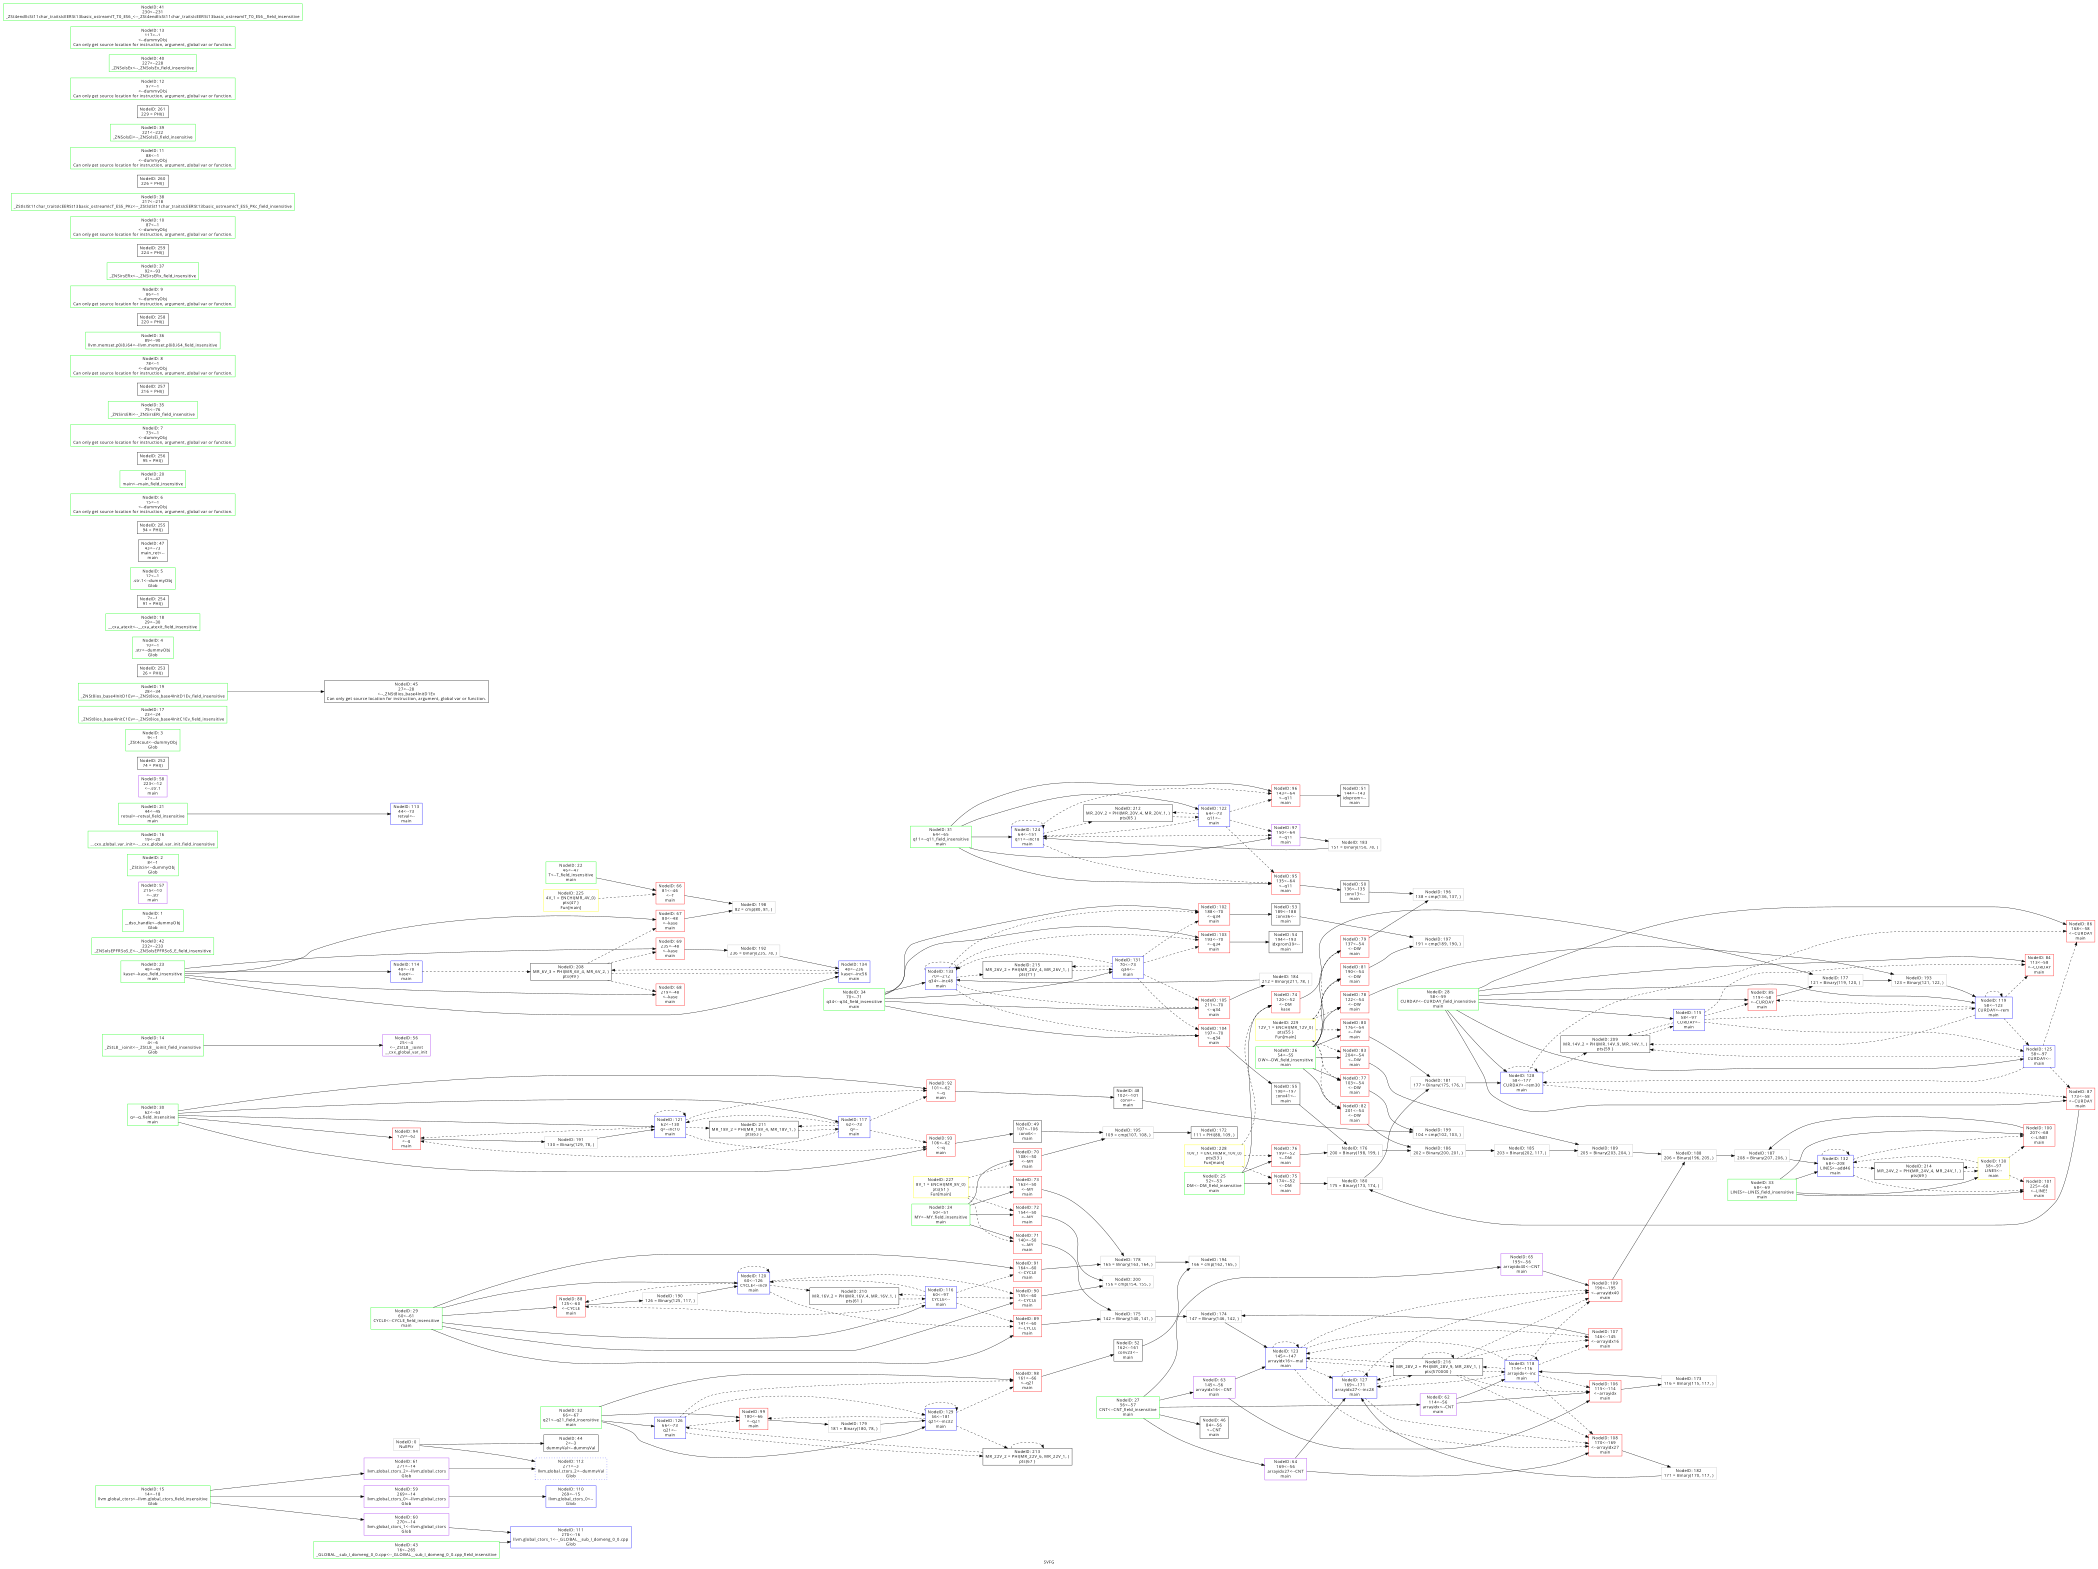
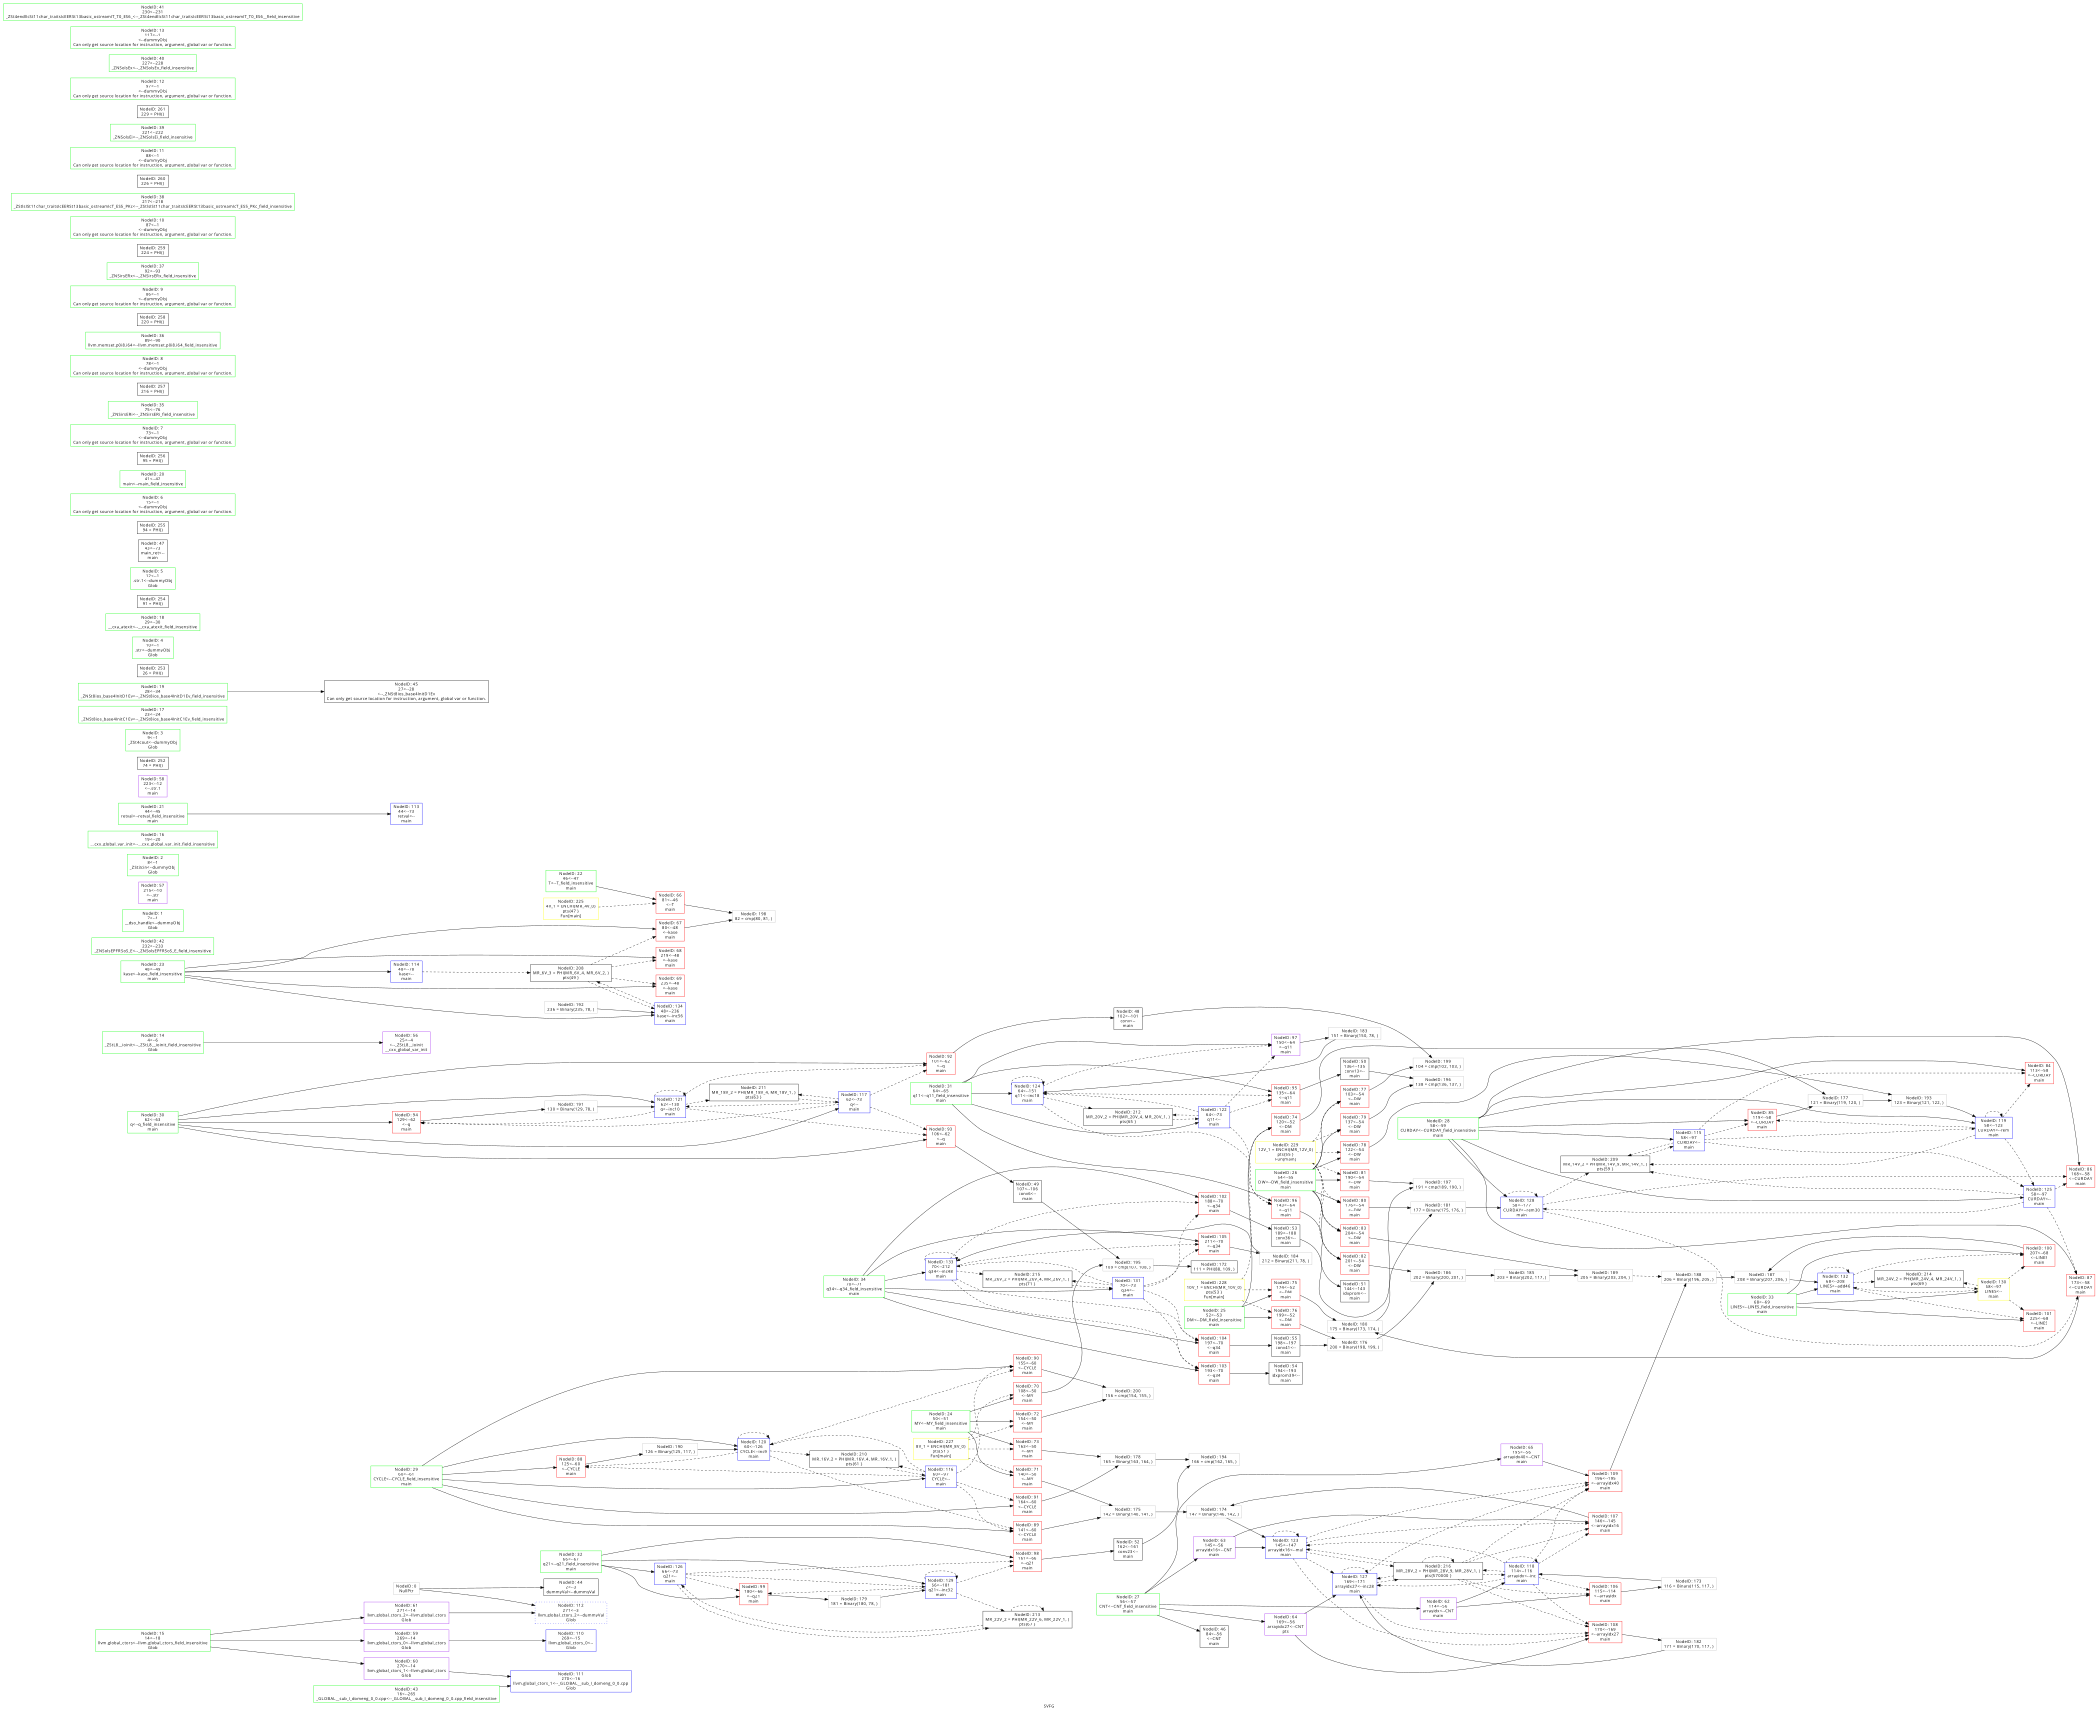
(704, 950) -> none
(1286, 1009) -> (1286, 1131)
(1646, 1153) -> (1646, 1276)
(1406, 1449) -> (1408, 1517)
(1286, 1476) -> (1286, 1631)
